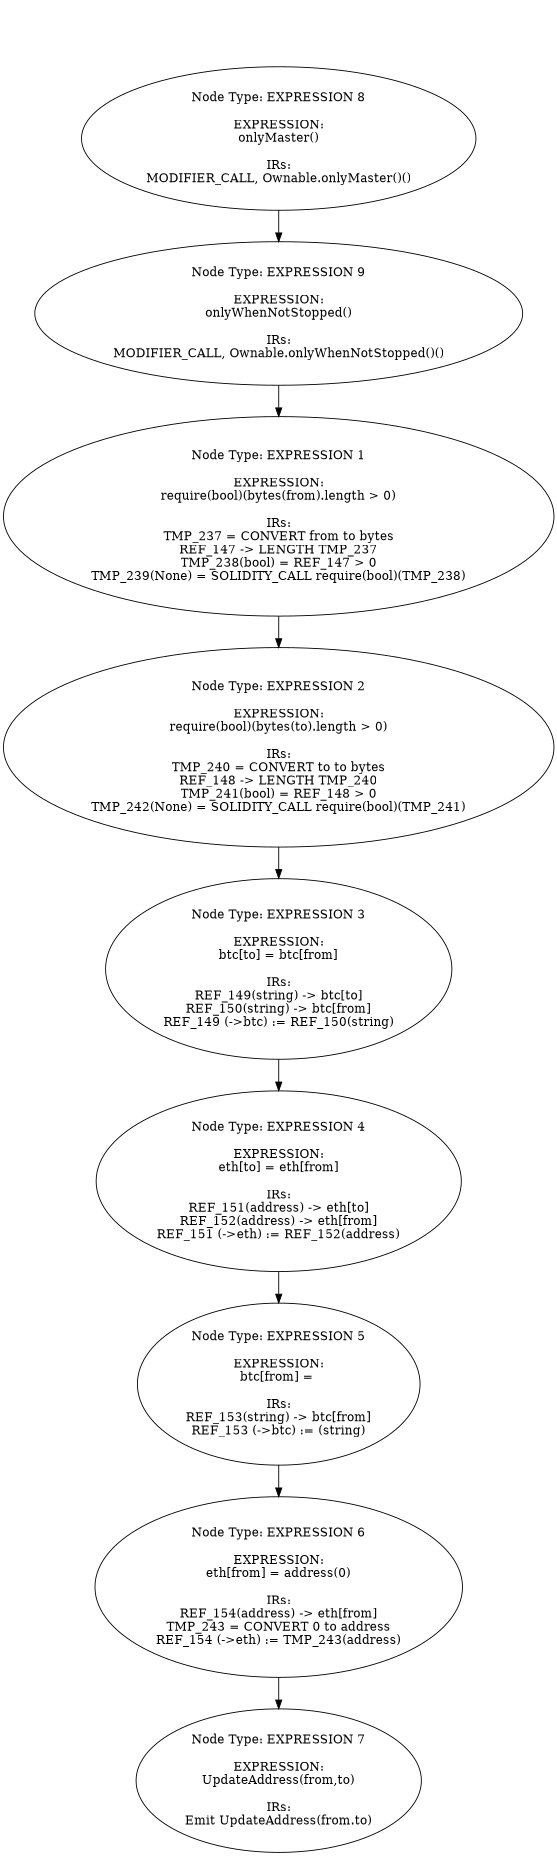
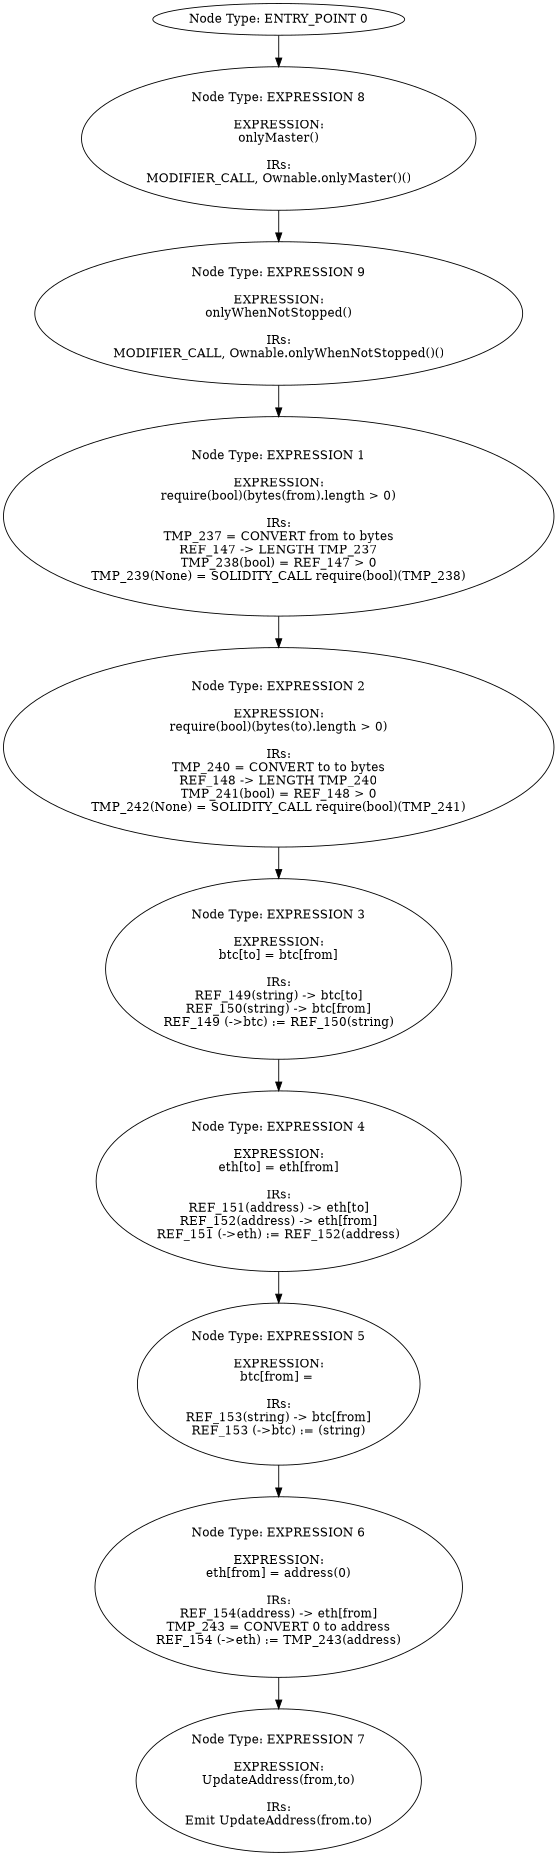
none -> (279, 19)
